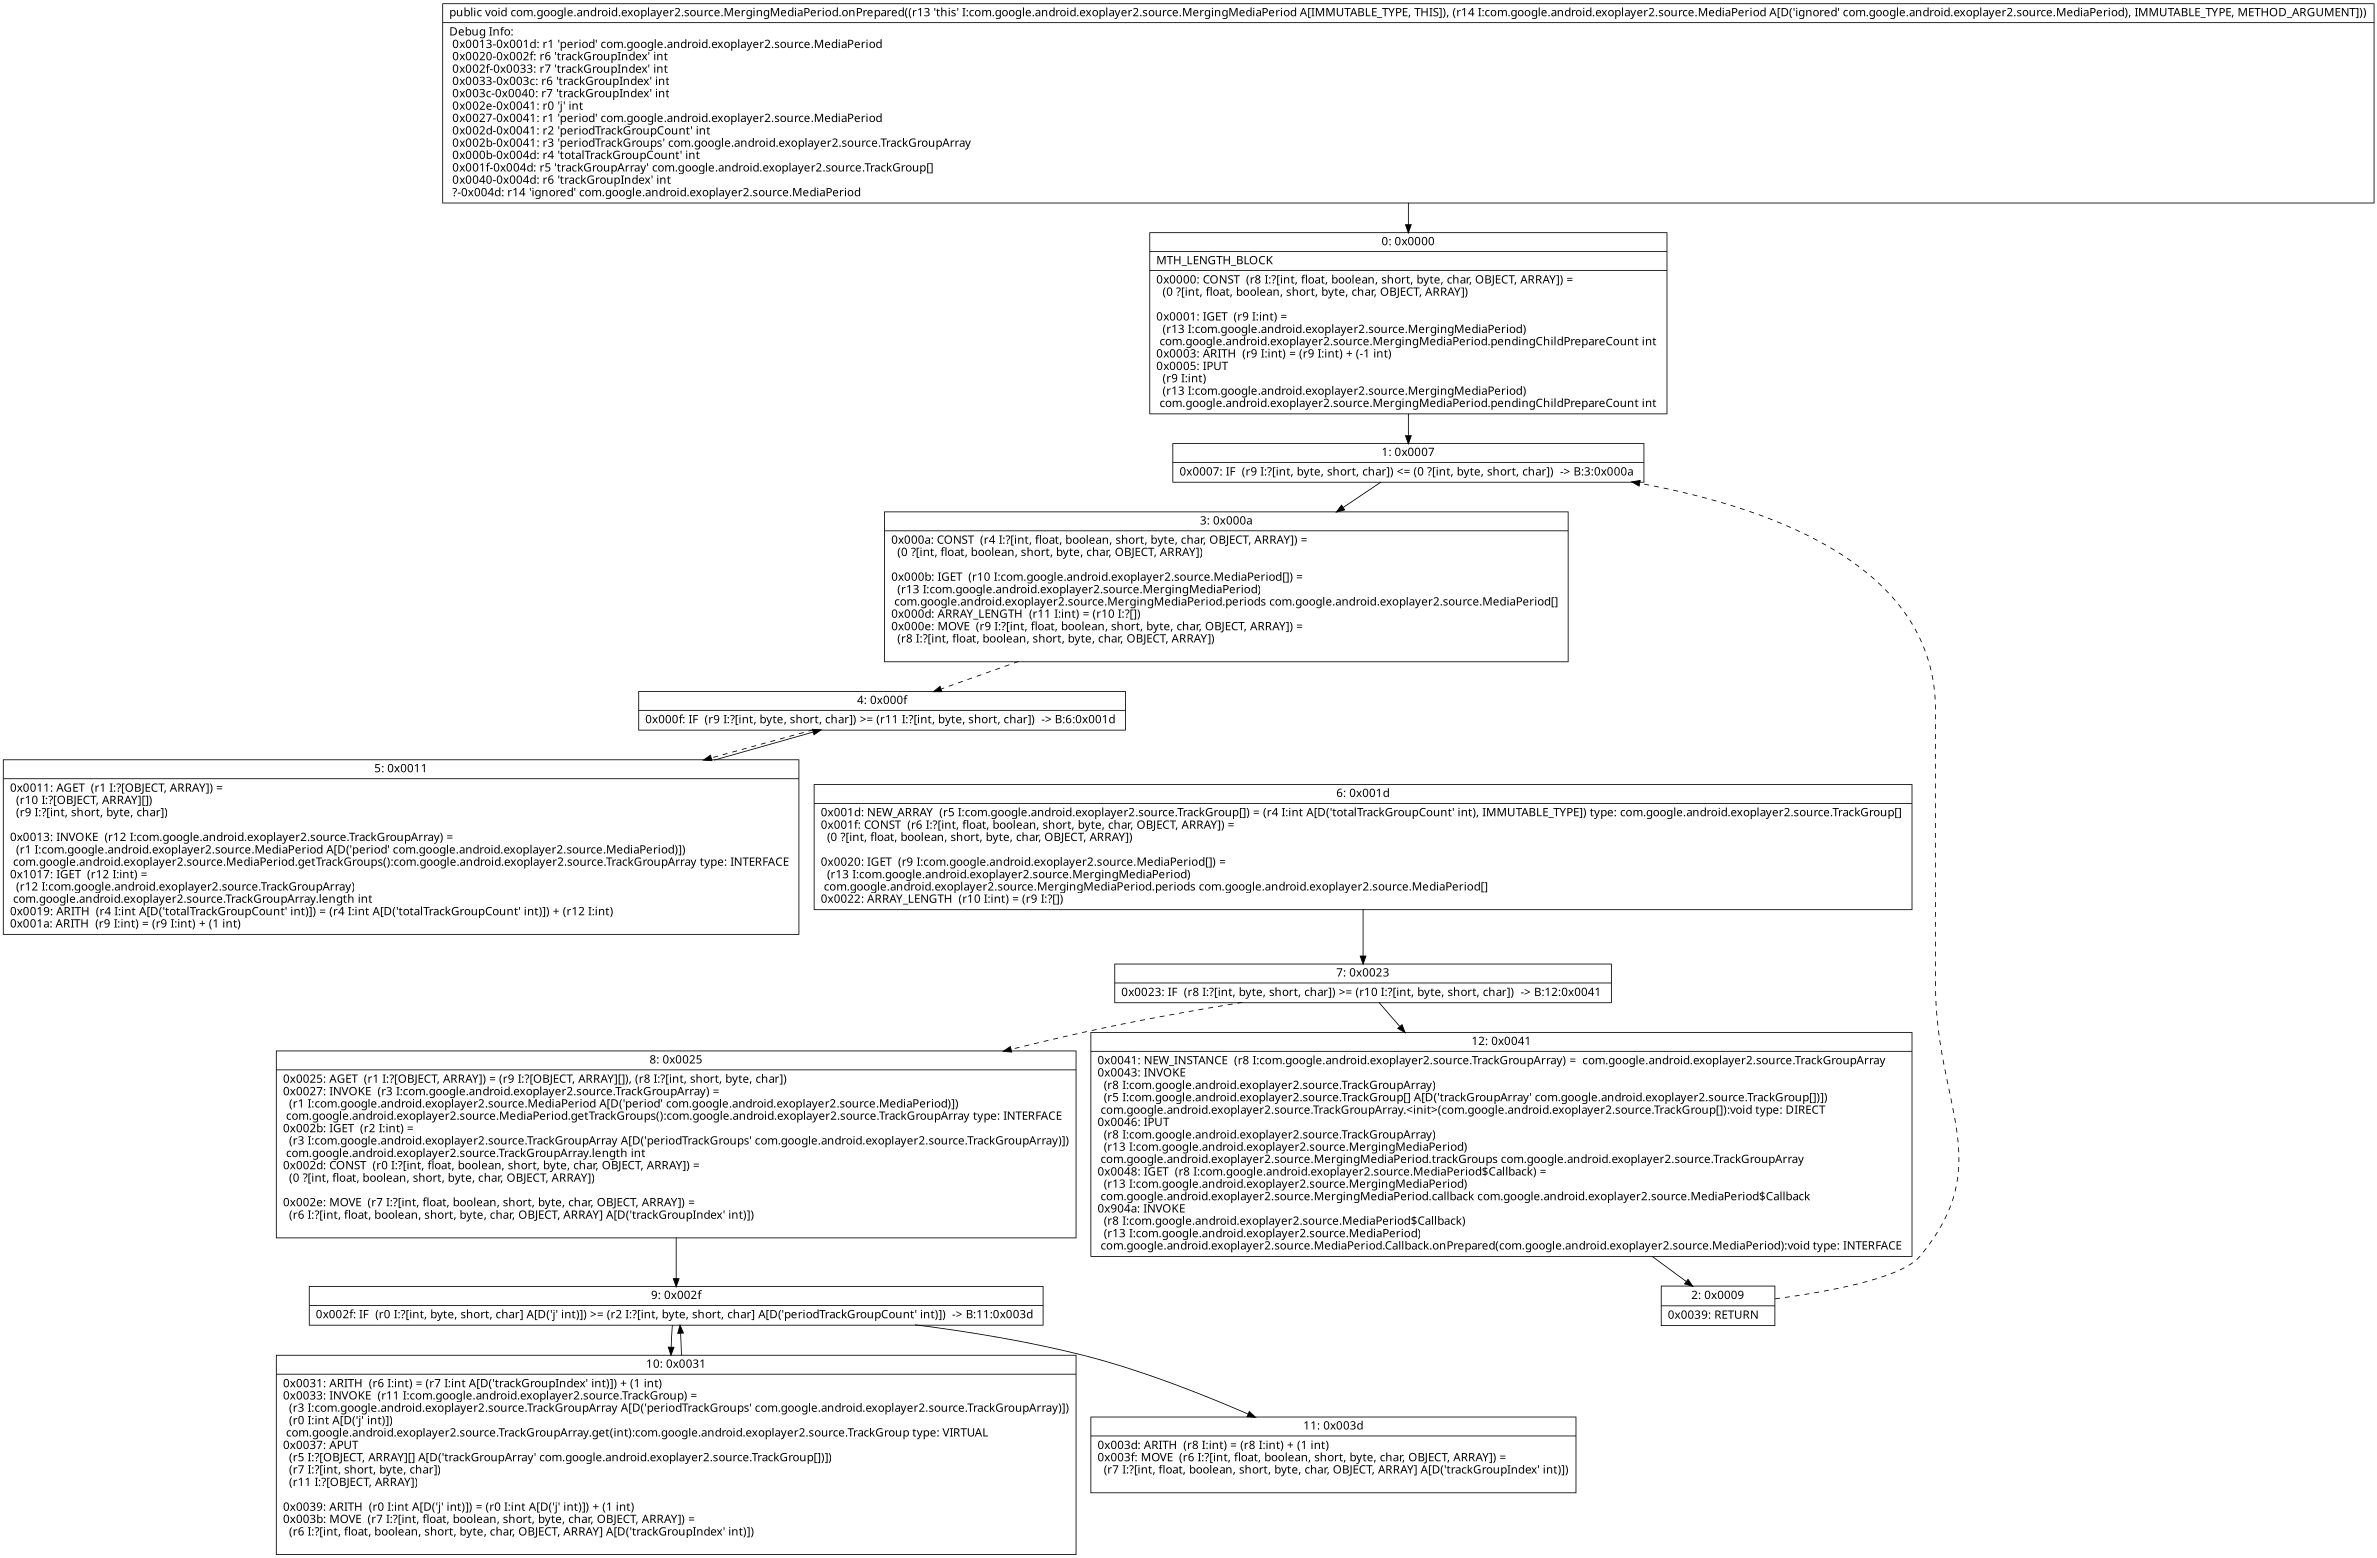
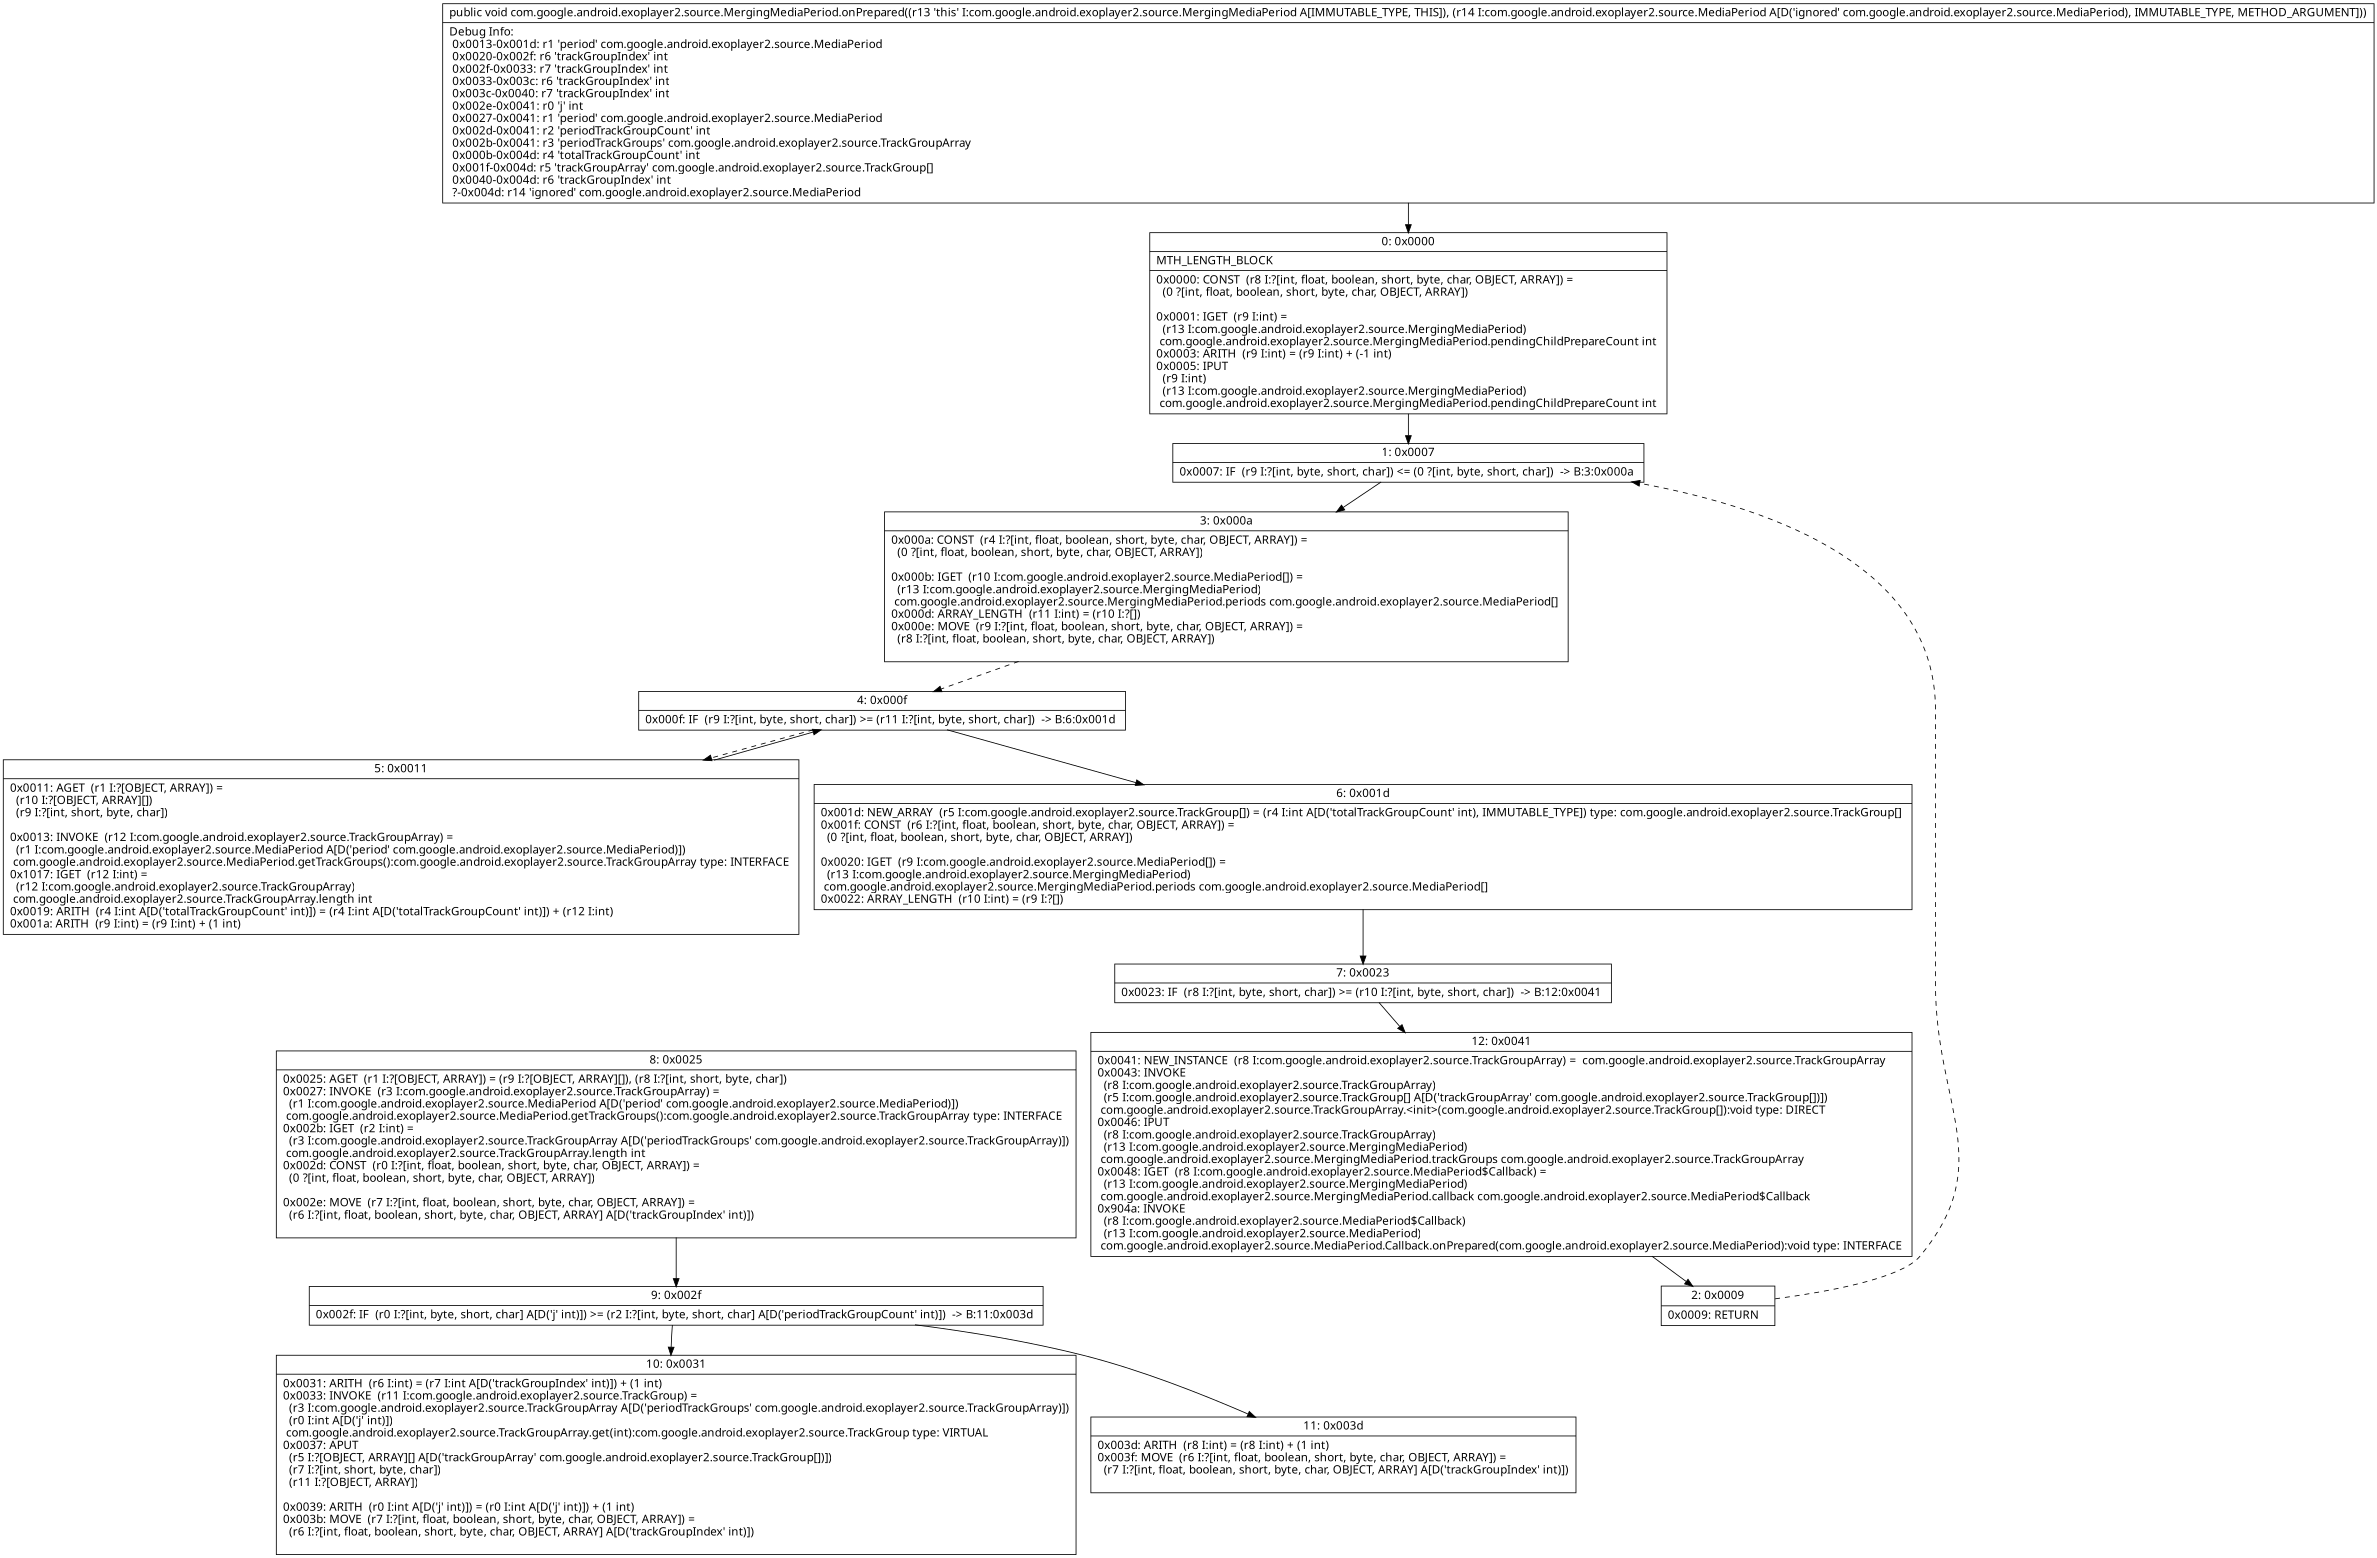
none -> (1041, 756)
(1126, 1023) -> none
(1718, 1315) -> (1718, 1315)
(681, 1344) -> none
